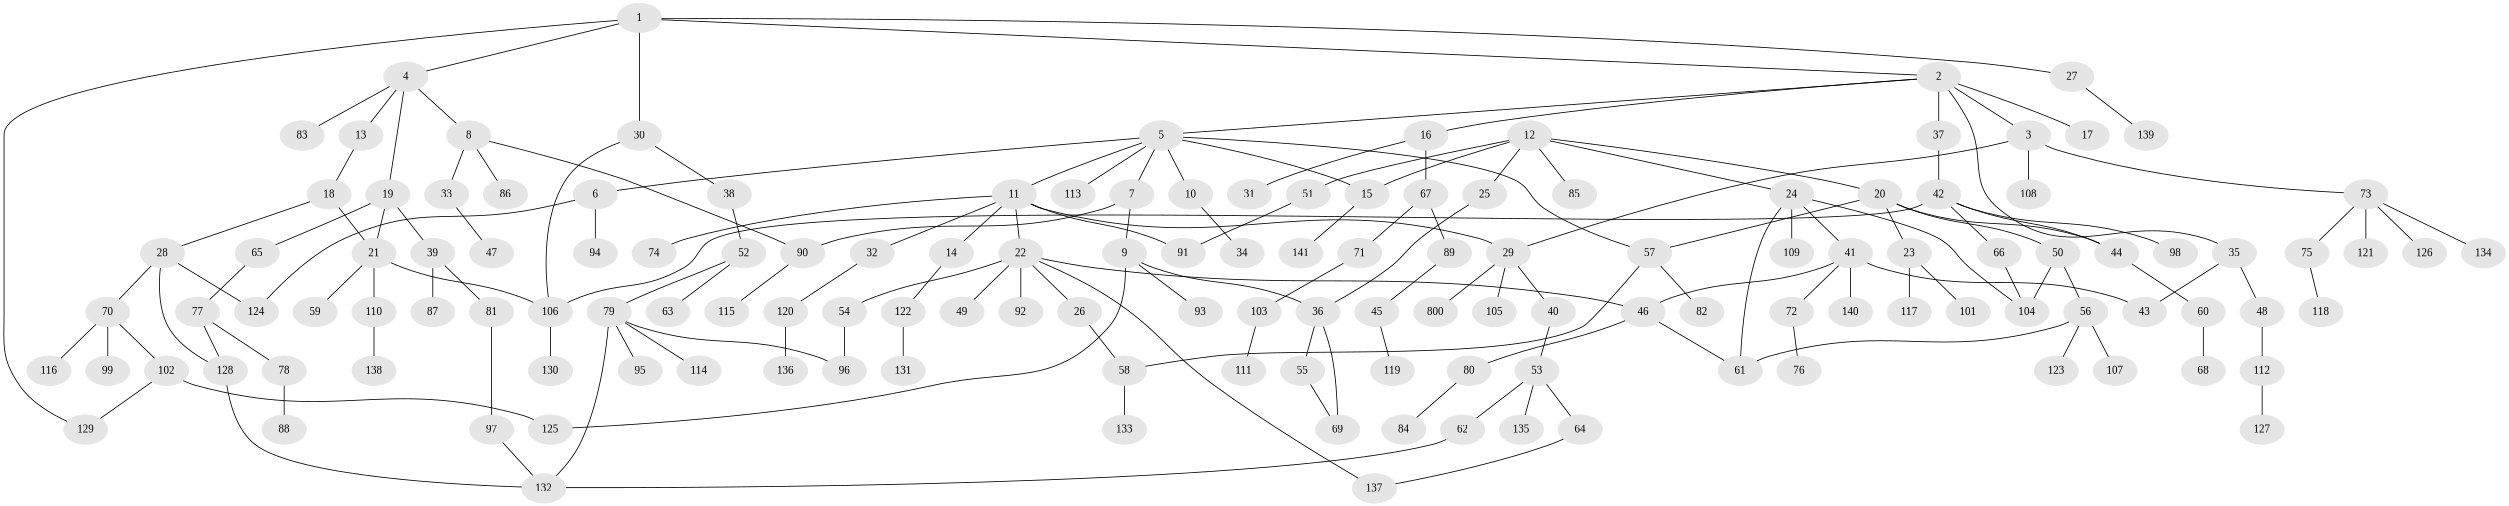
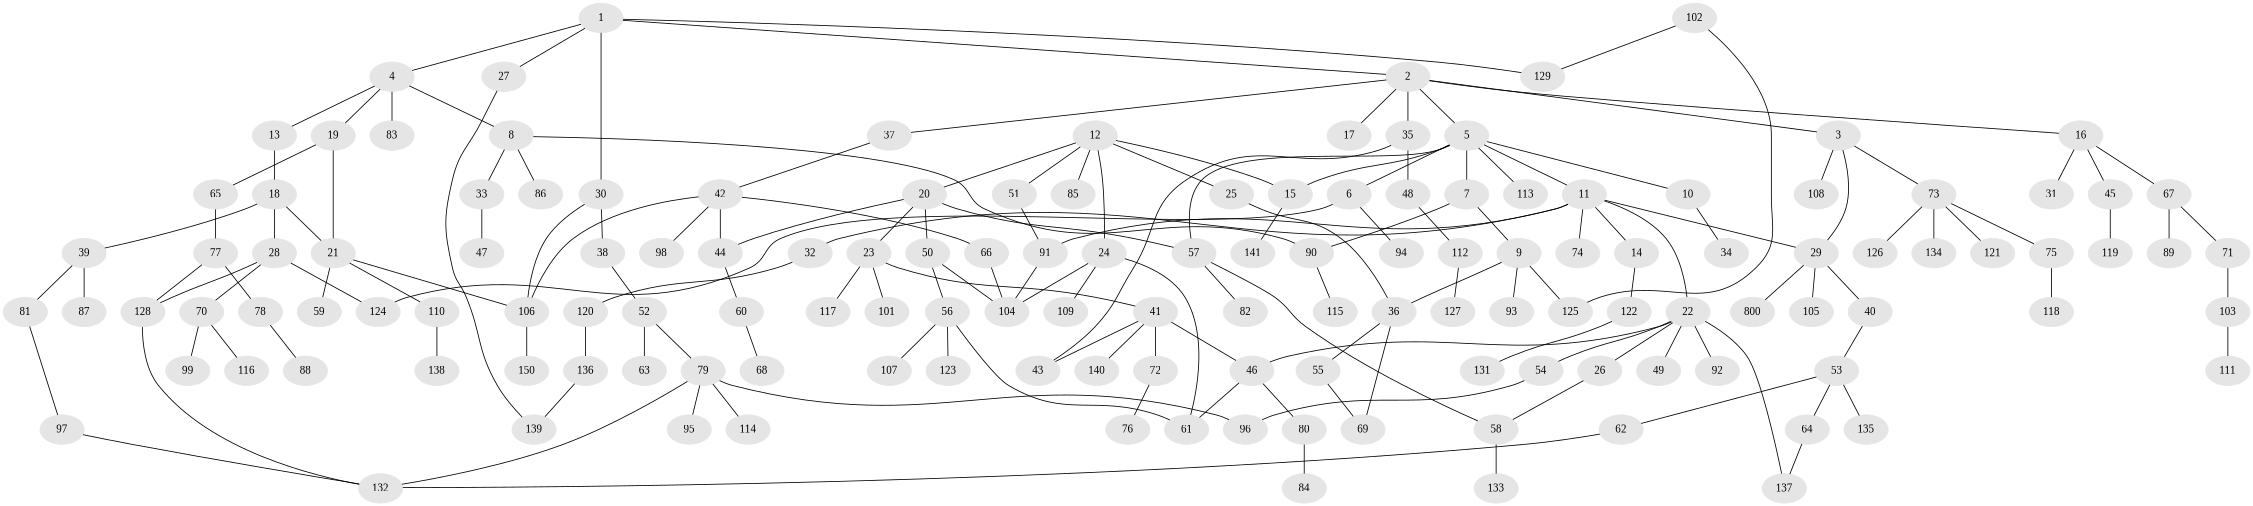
(1821, 224) -> (1010, 287)
(411, 225) -> (182, 229)
none -> (1026, 283)
(1408, 287) -> (2096, 165)
(137, 341) -> none
(550, 371) -> (527, 371)
none -> (560, 400)
